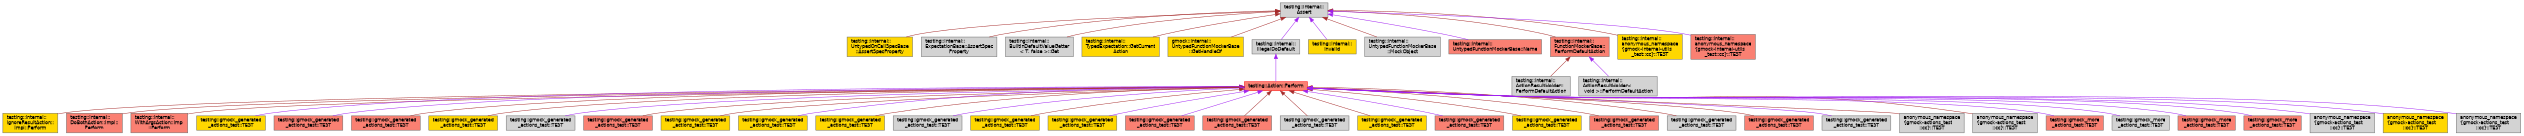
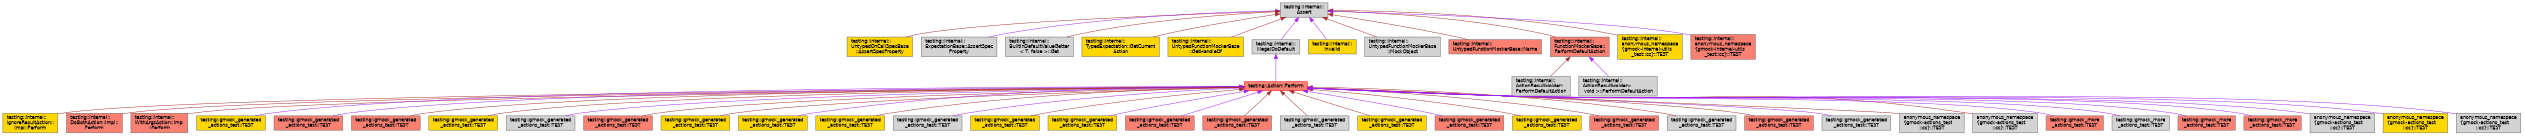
(1089, 22) -> (1089, 22)
(1401, 26) -> (1401, 26)
(1206, 47) -> (1206, 47)
